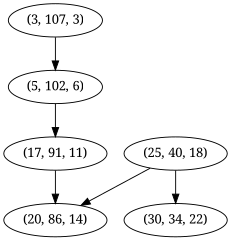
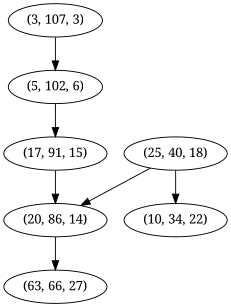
(55, 154) -> (55, 154)
(176, 220) -> (176, 220)
none -> (55, 287)
